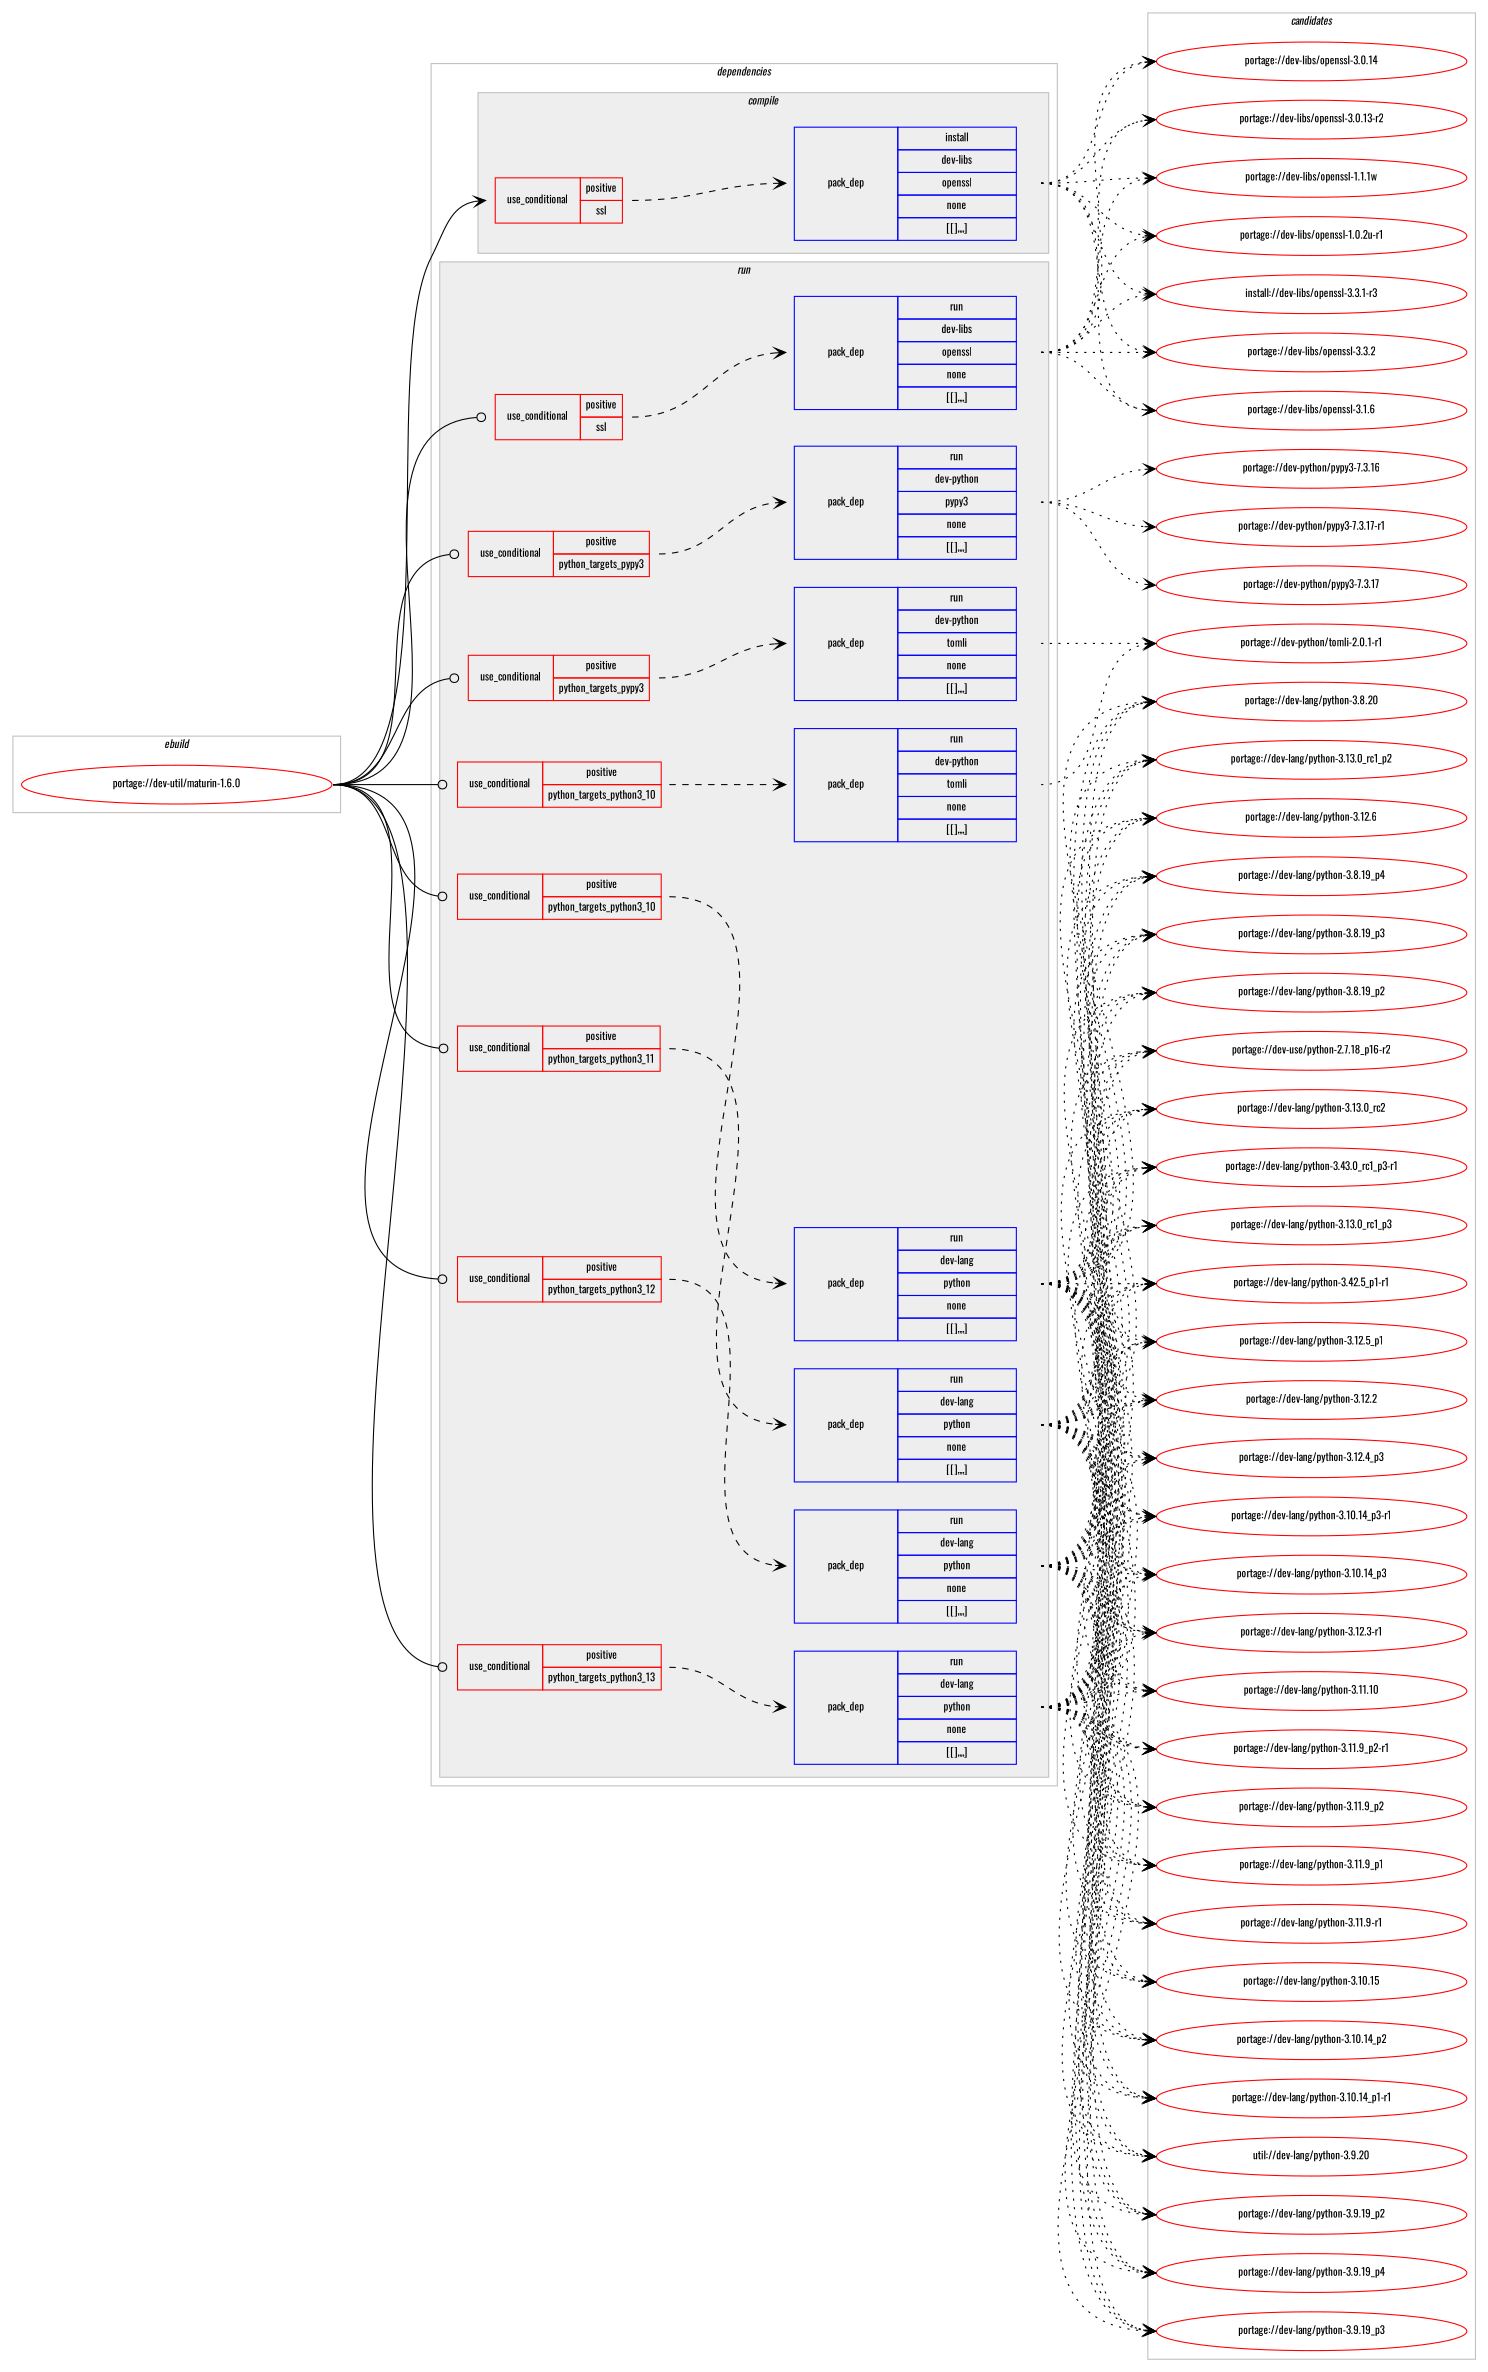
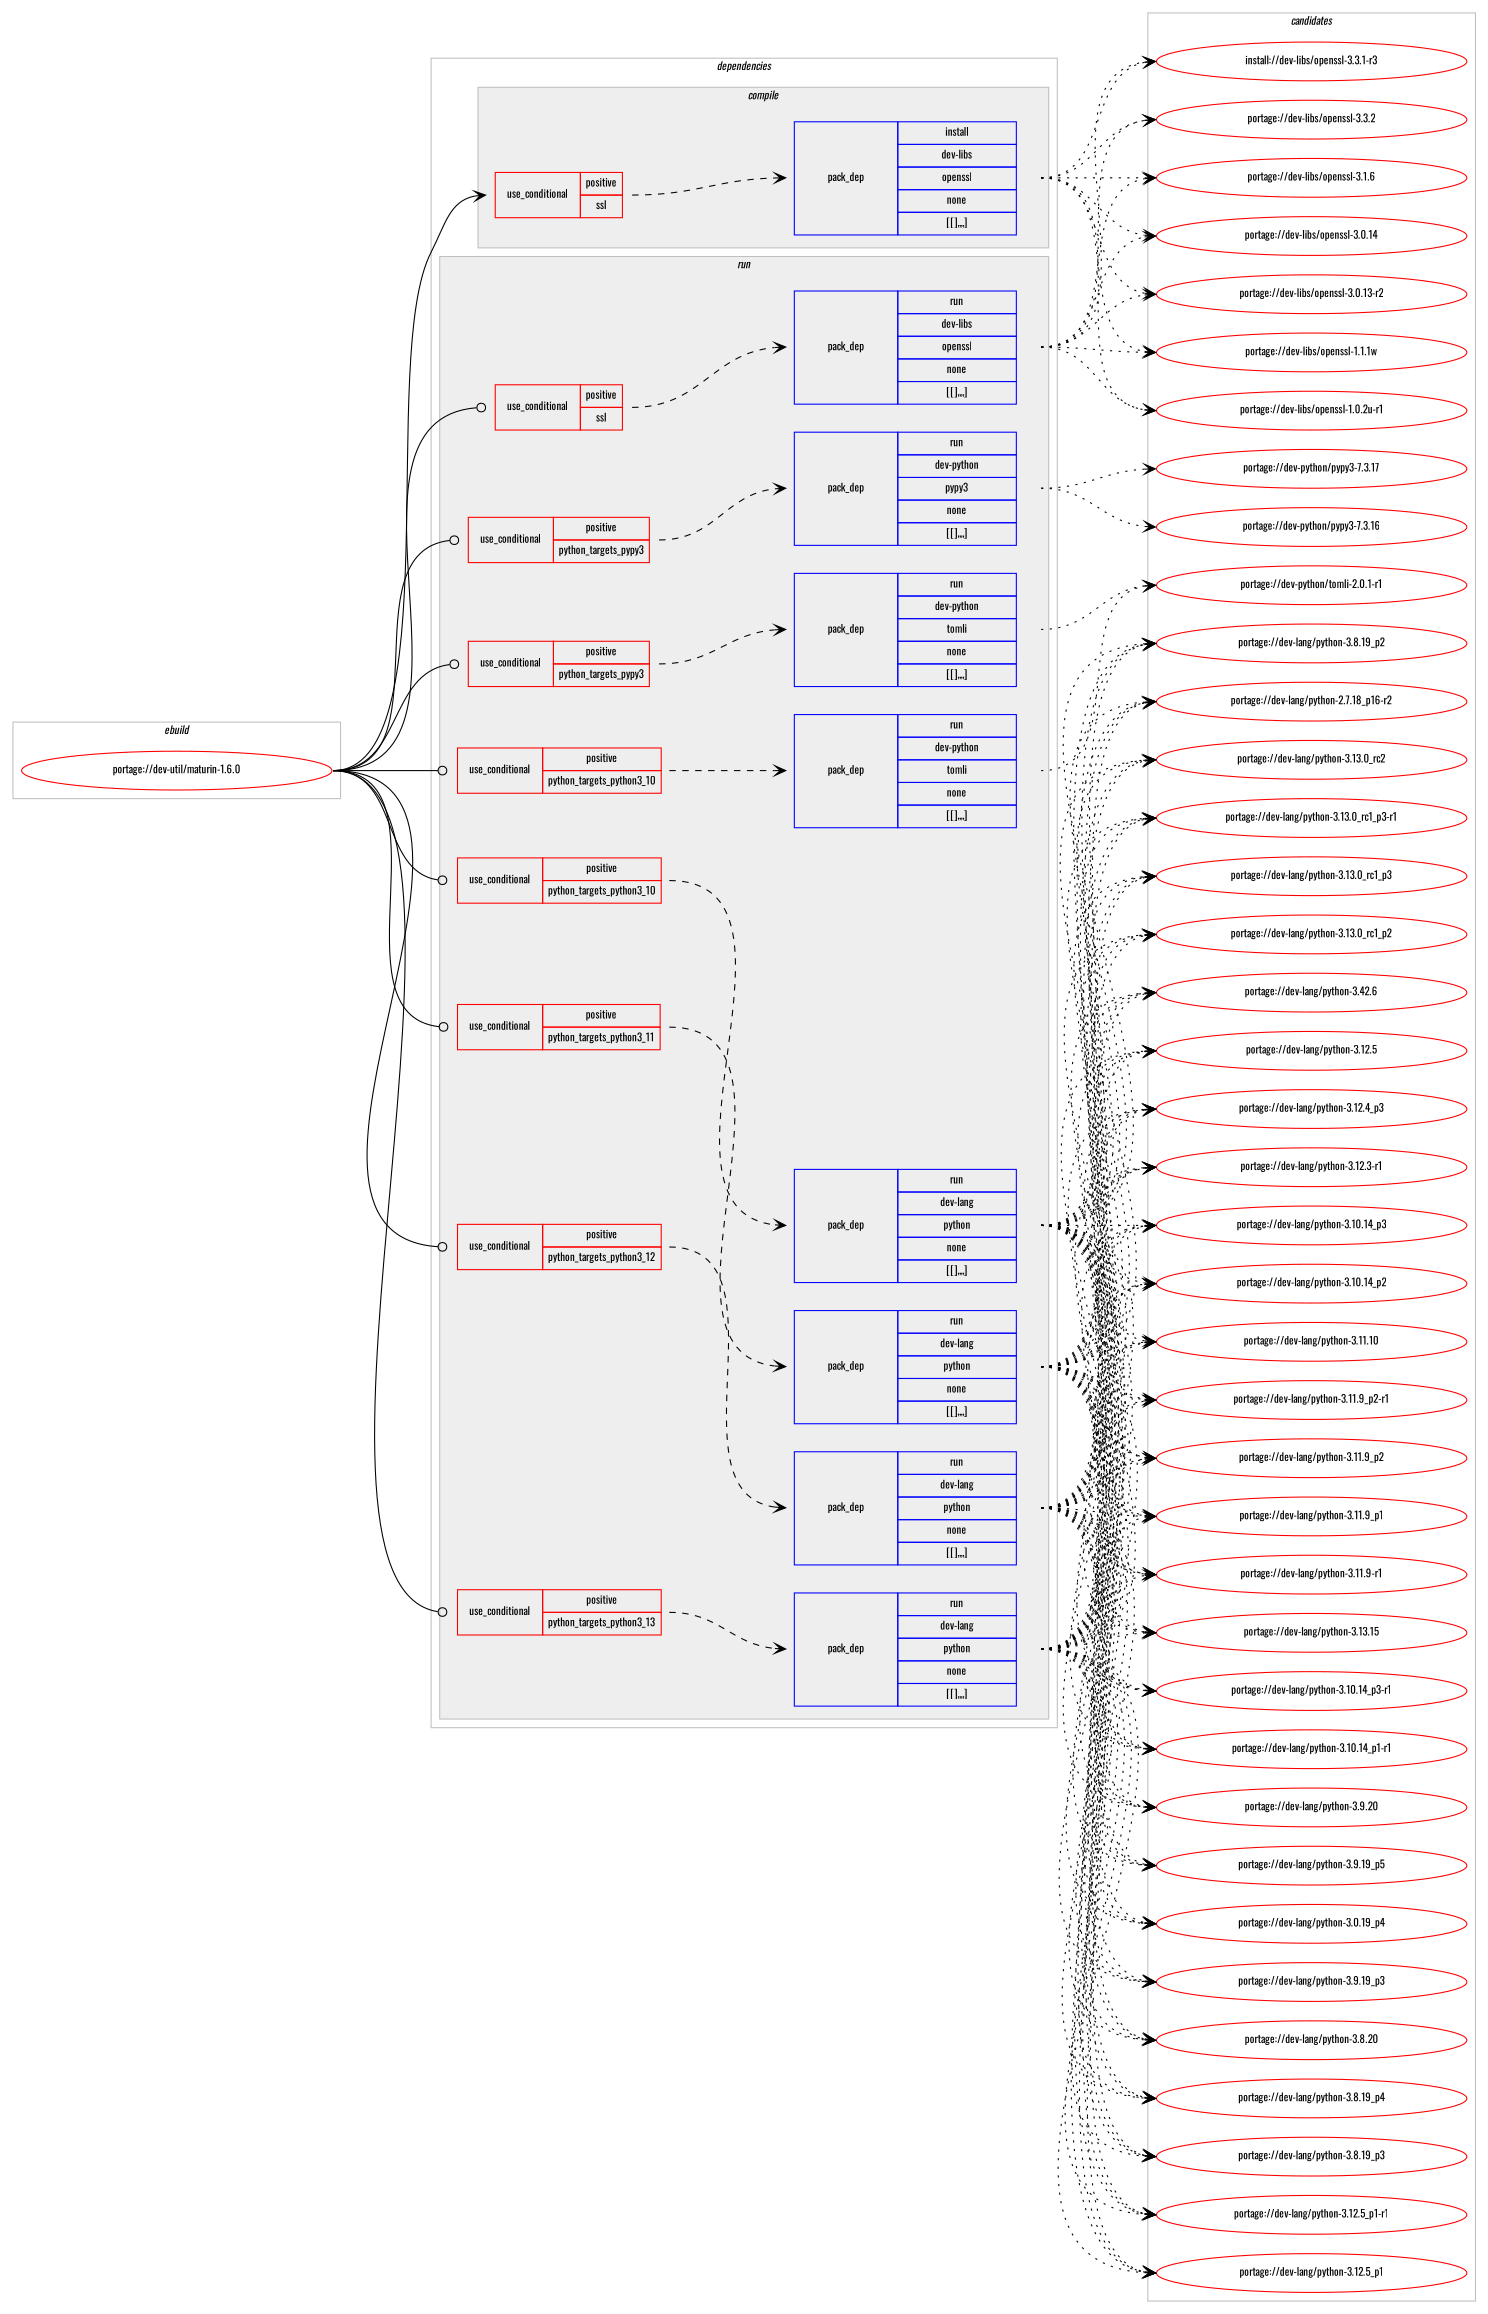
(1312, 527) -> none
(1312, 818) -> (1312, 993)
(1312, 1051) -> (1312, 702)
(1312, 1167) -> (1312, 818)
(1312, 1284) -> (1312, 2215)
(1312, 1400) -> (1312, 1051)
(1312, 1982) -> (1312, 1633)
(1312, 2157) -> (1312, 1807)
(1312, 2215) -> (1312, 1866)
(1312, 2273) -> (1312, 1924)
